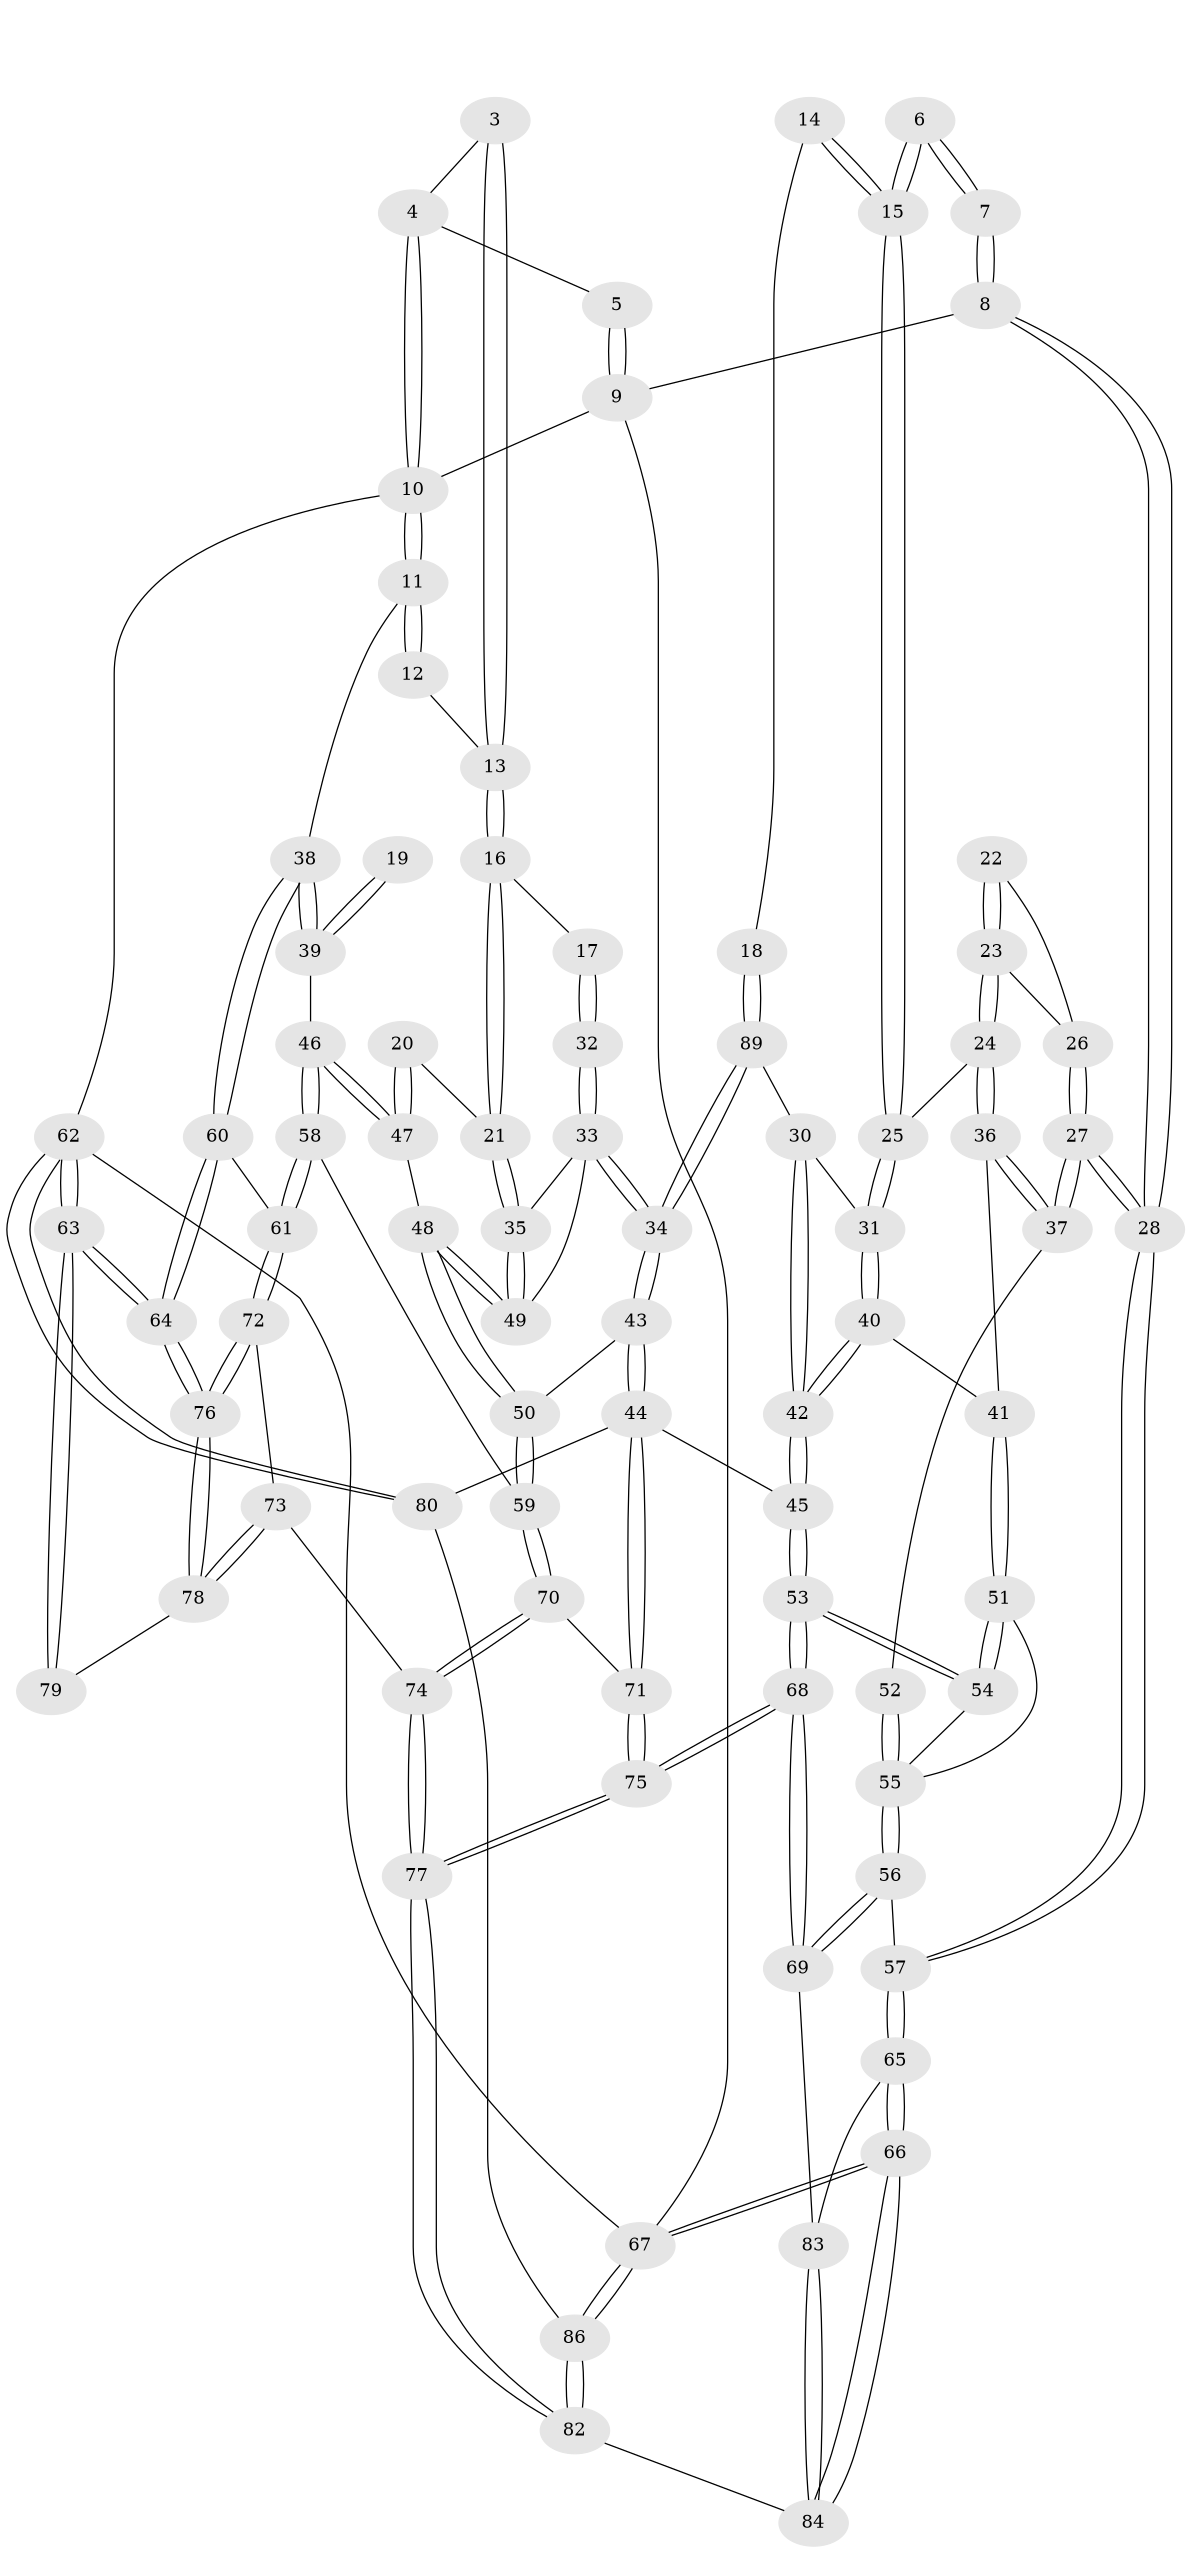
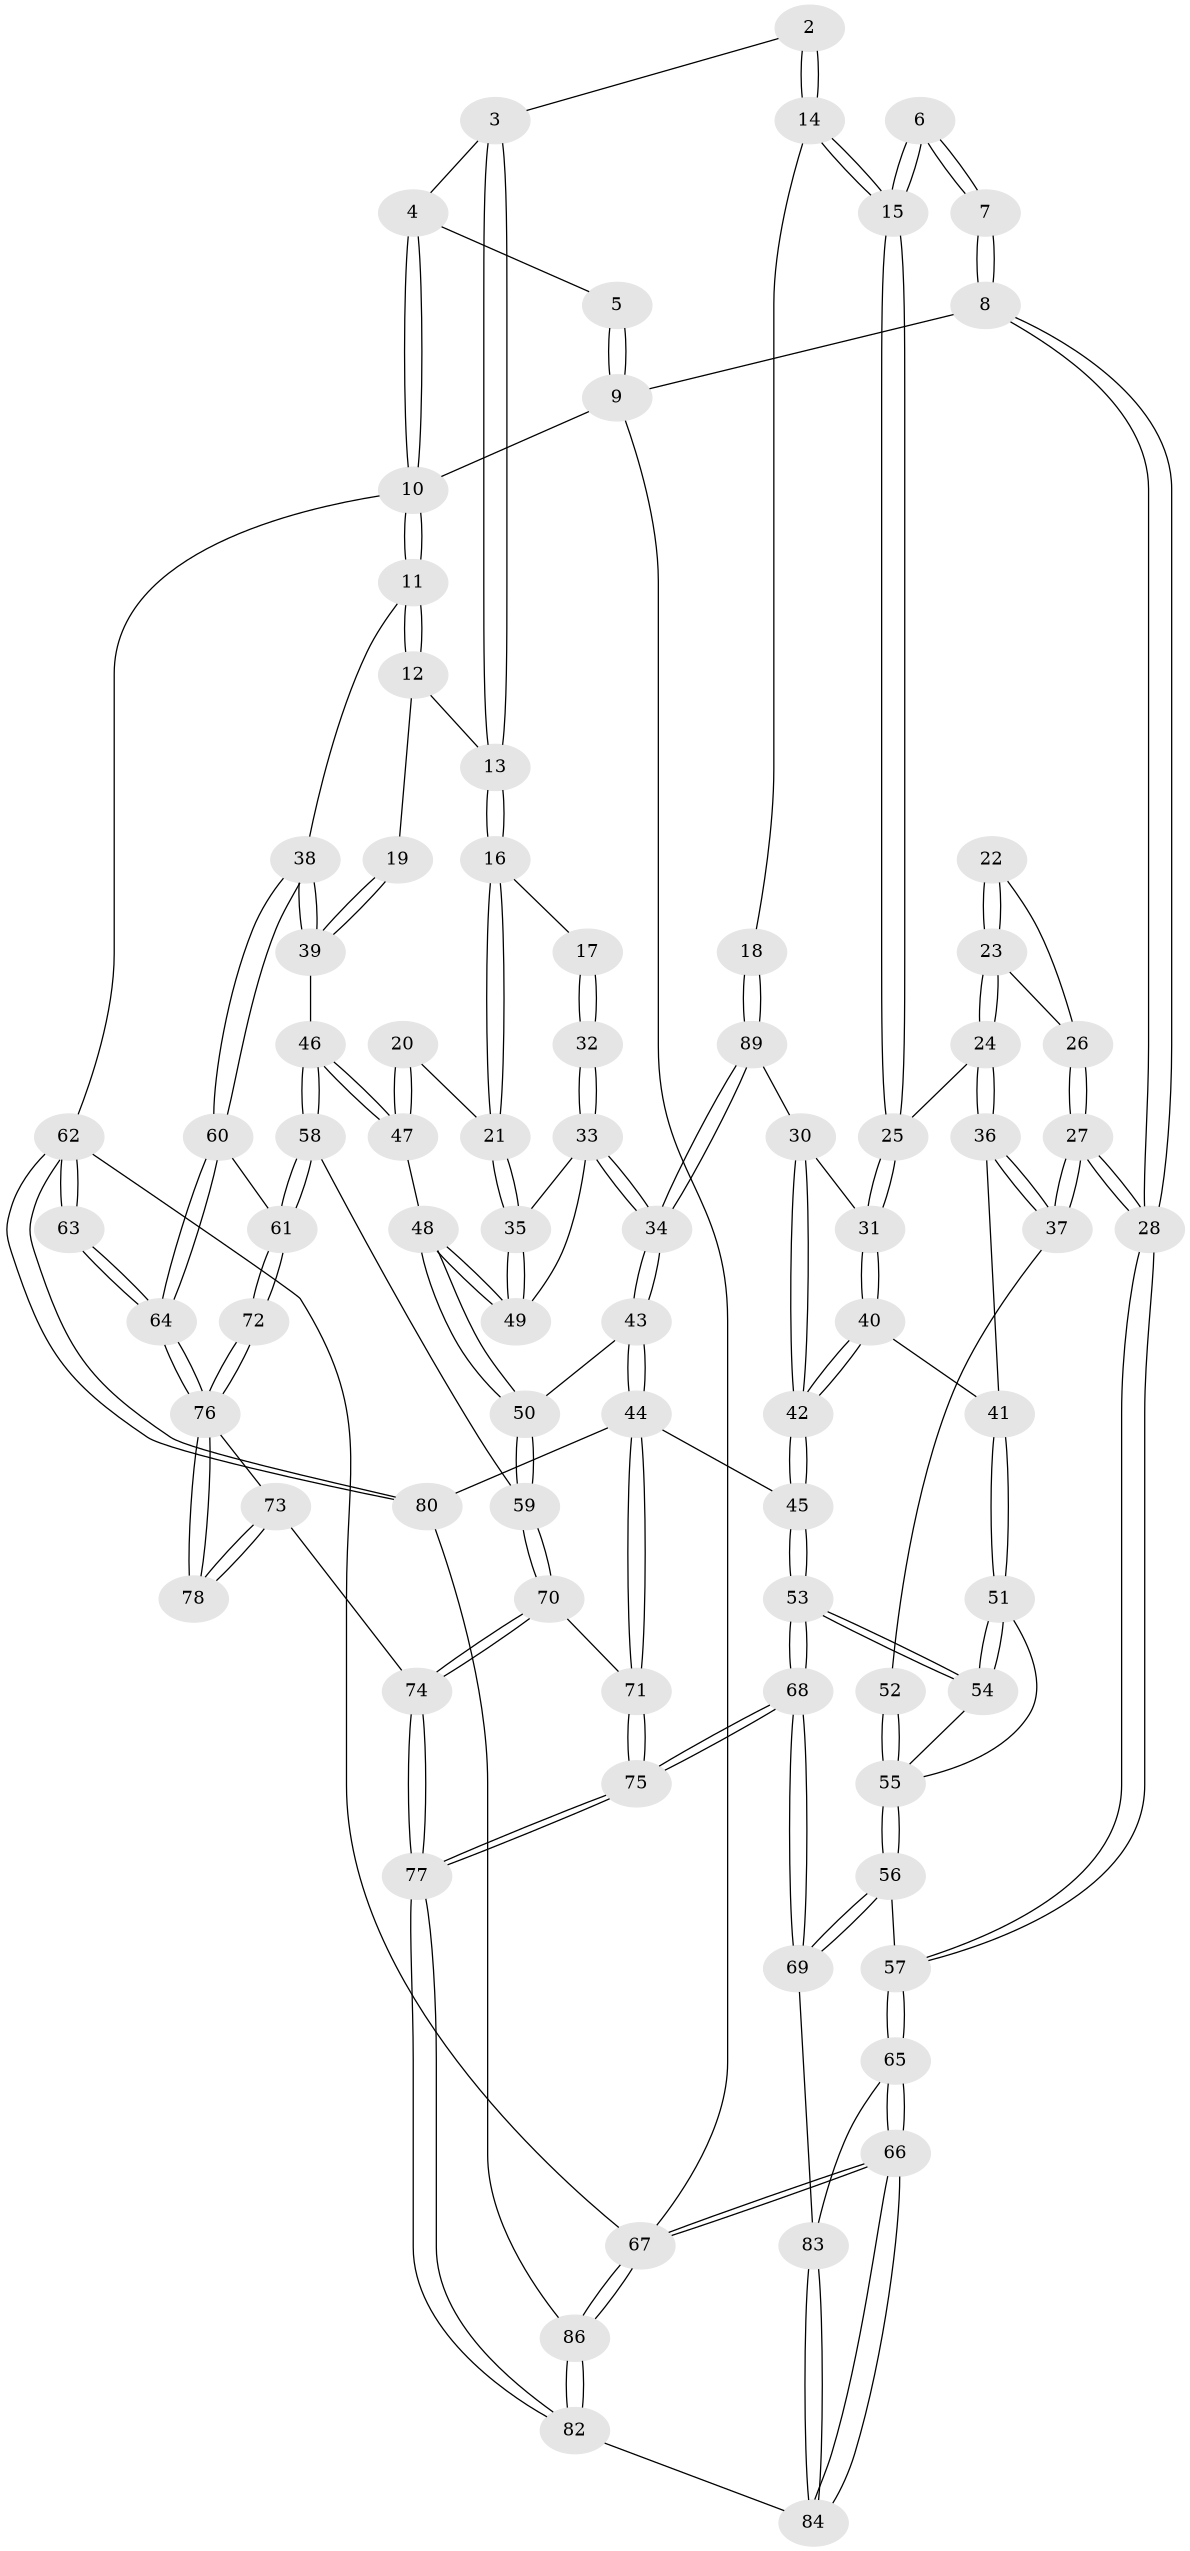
none -> (810, 28)
none -> (406, 767)
(265, 1414) -> (232, 1449)
(51, 1691) -> none
